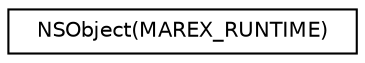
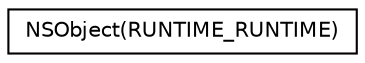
(183, 31) -> (183, 31)
